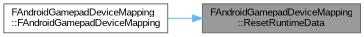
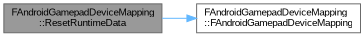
(180, 18) -> (174, 18)
